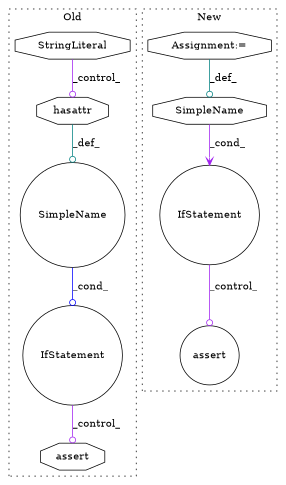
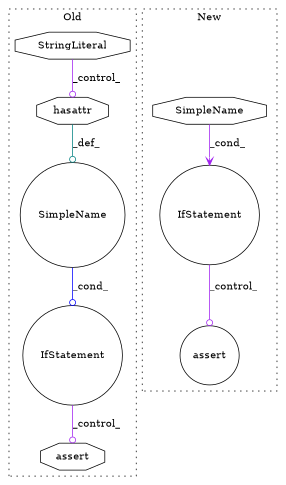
(210, 46) -> none
